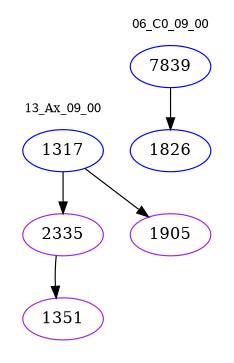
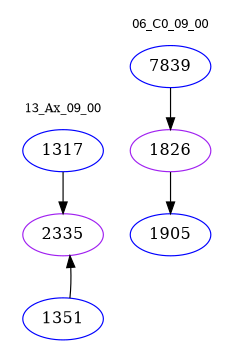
(171, 151) -> (171, 151)
(105, 184) -> (171, 187)
(171, 235) -> (171, 235)
(55, 271) -> (71, 283)
(63, 319) -> (63, 319)
